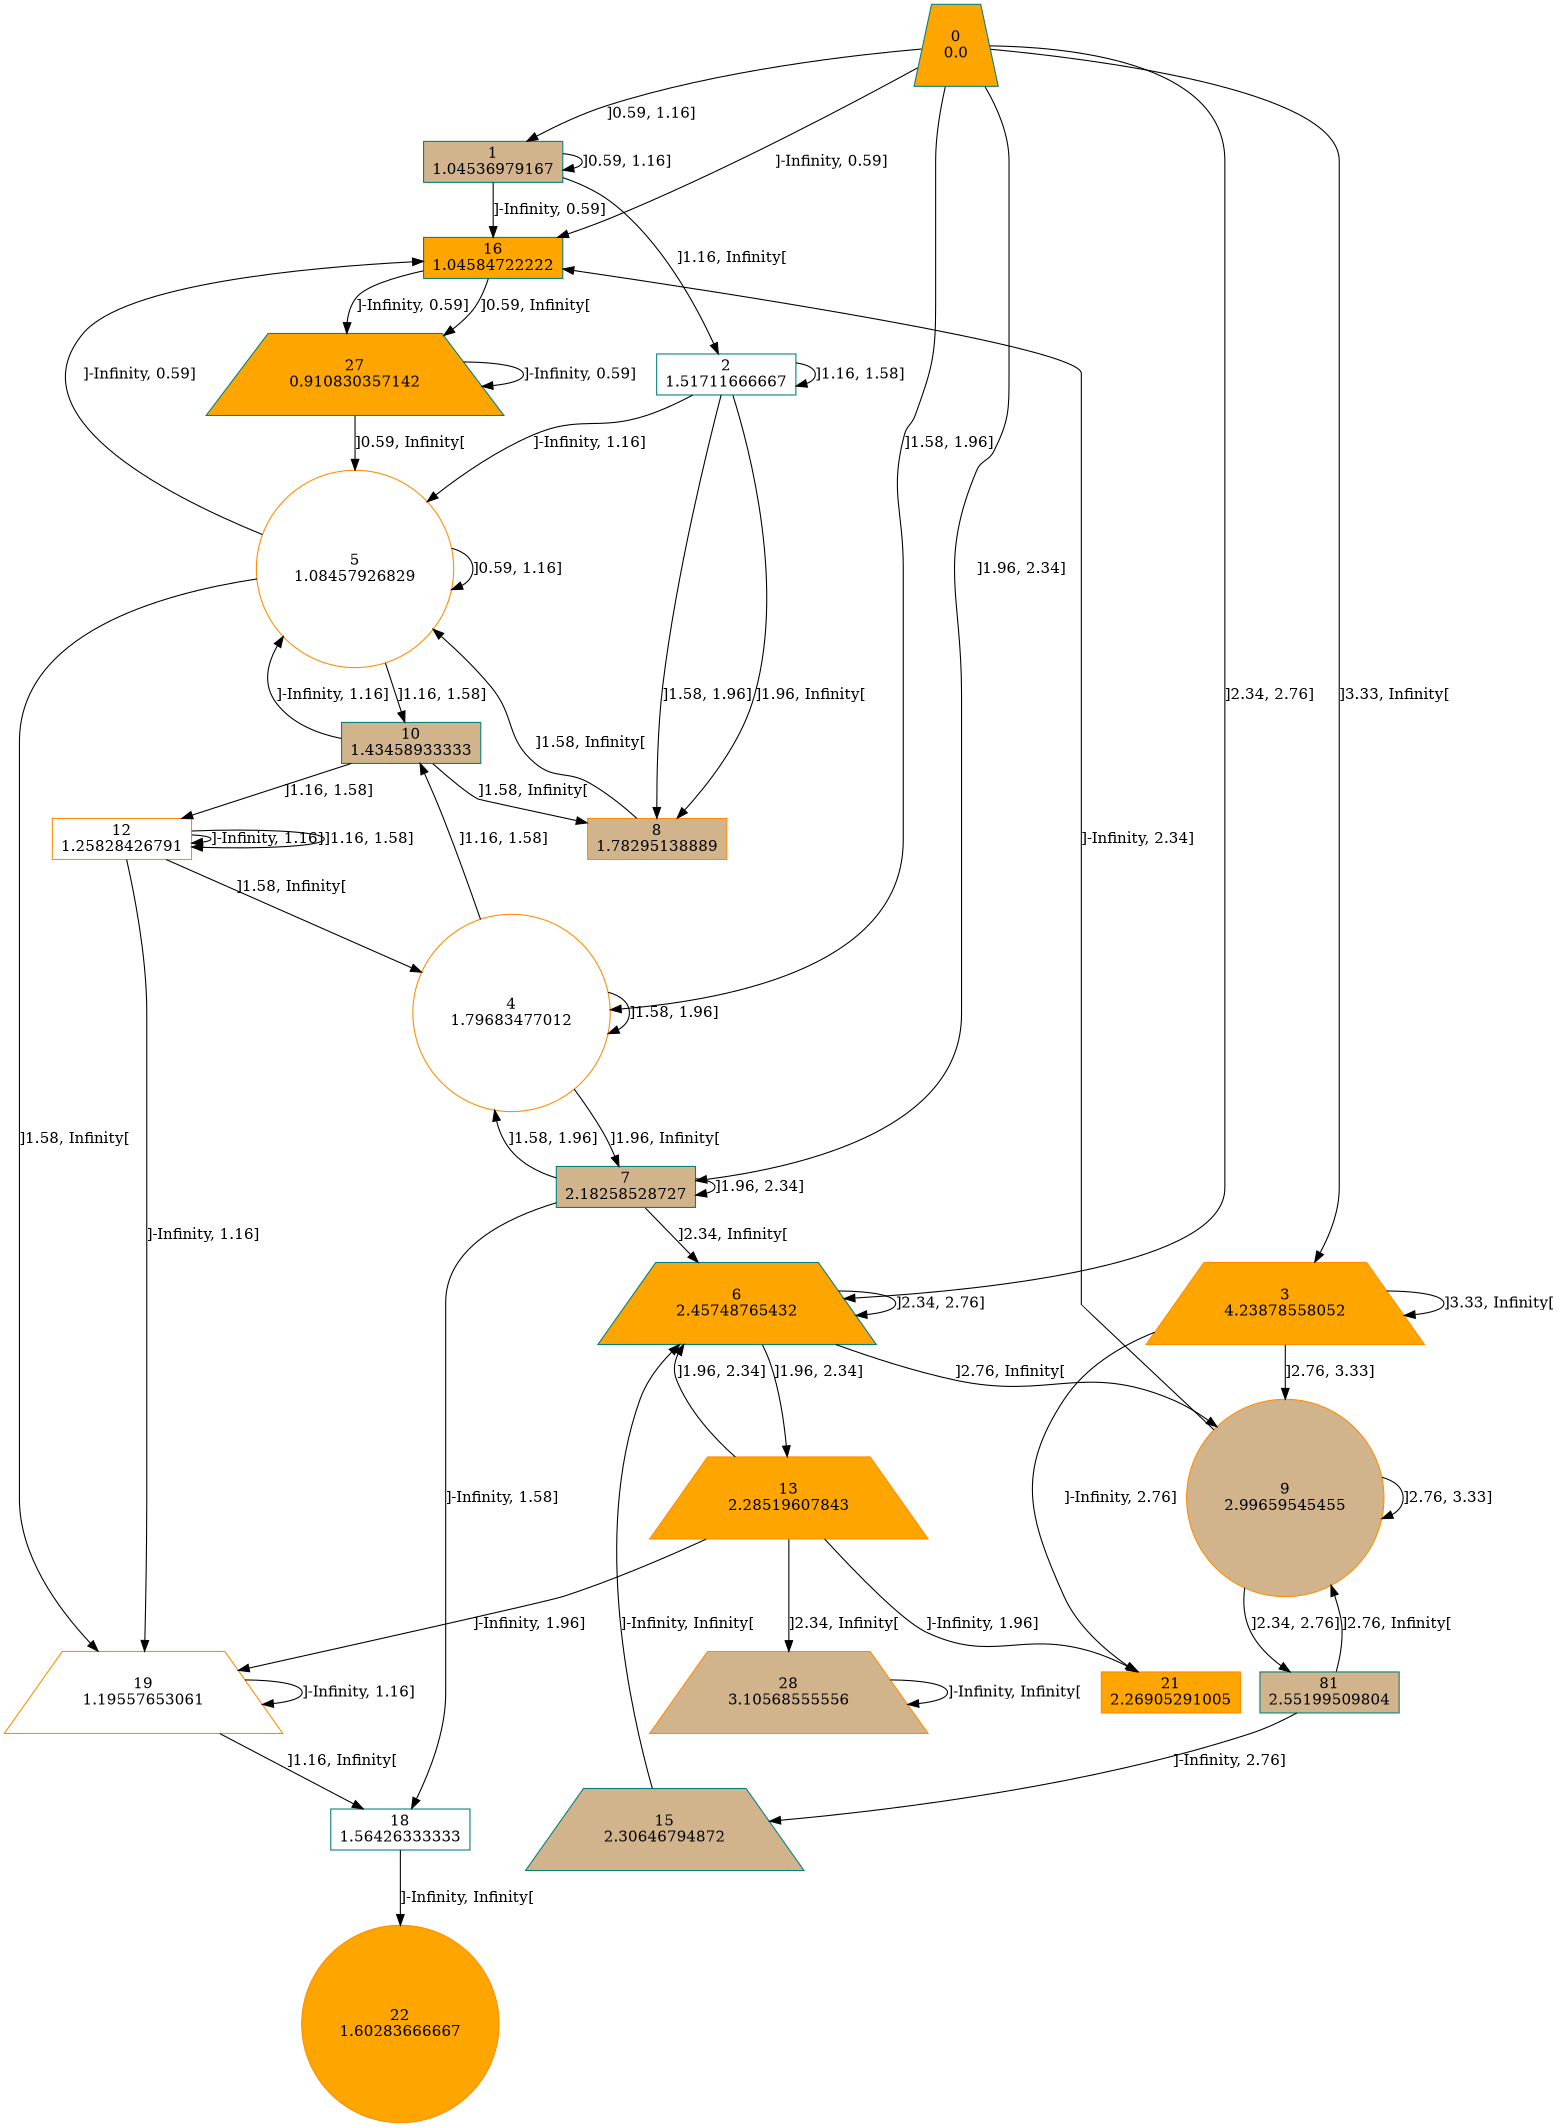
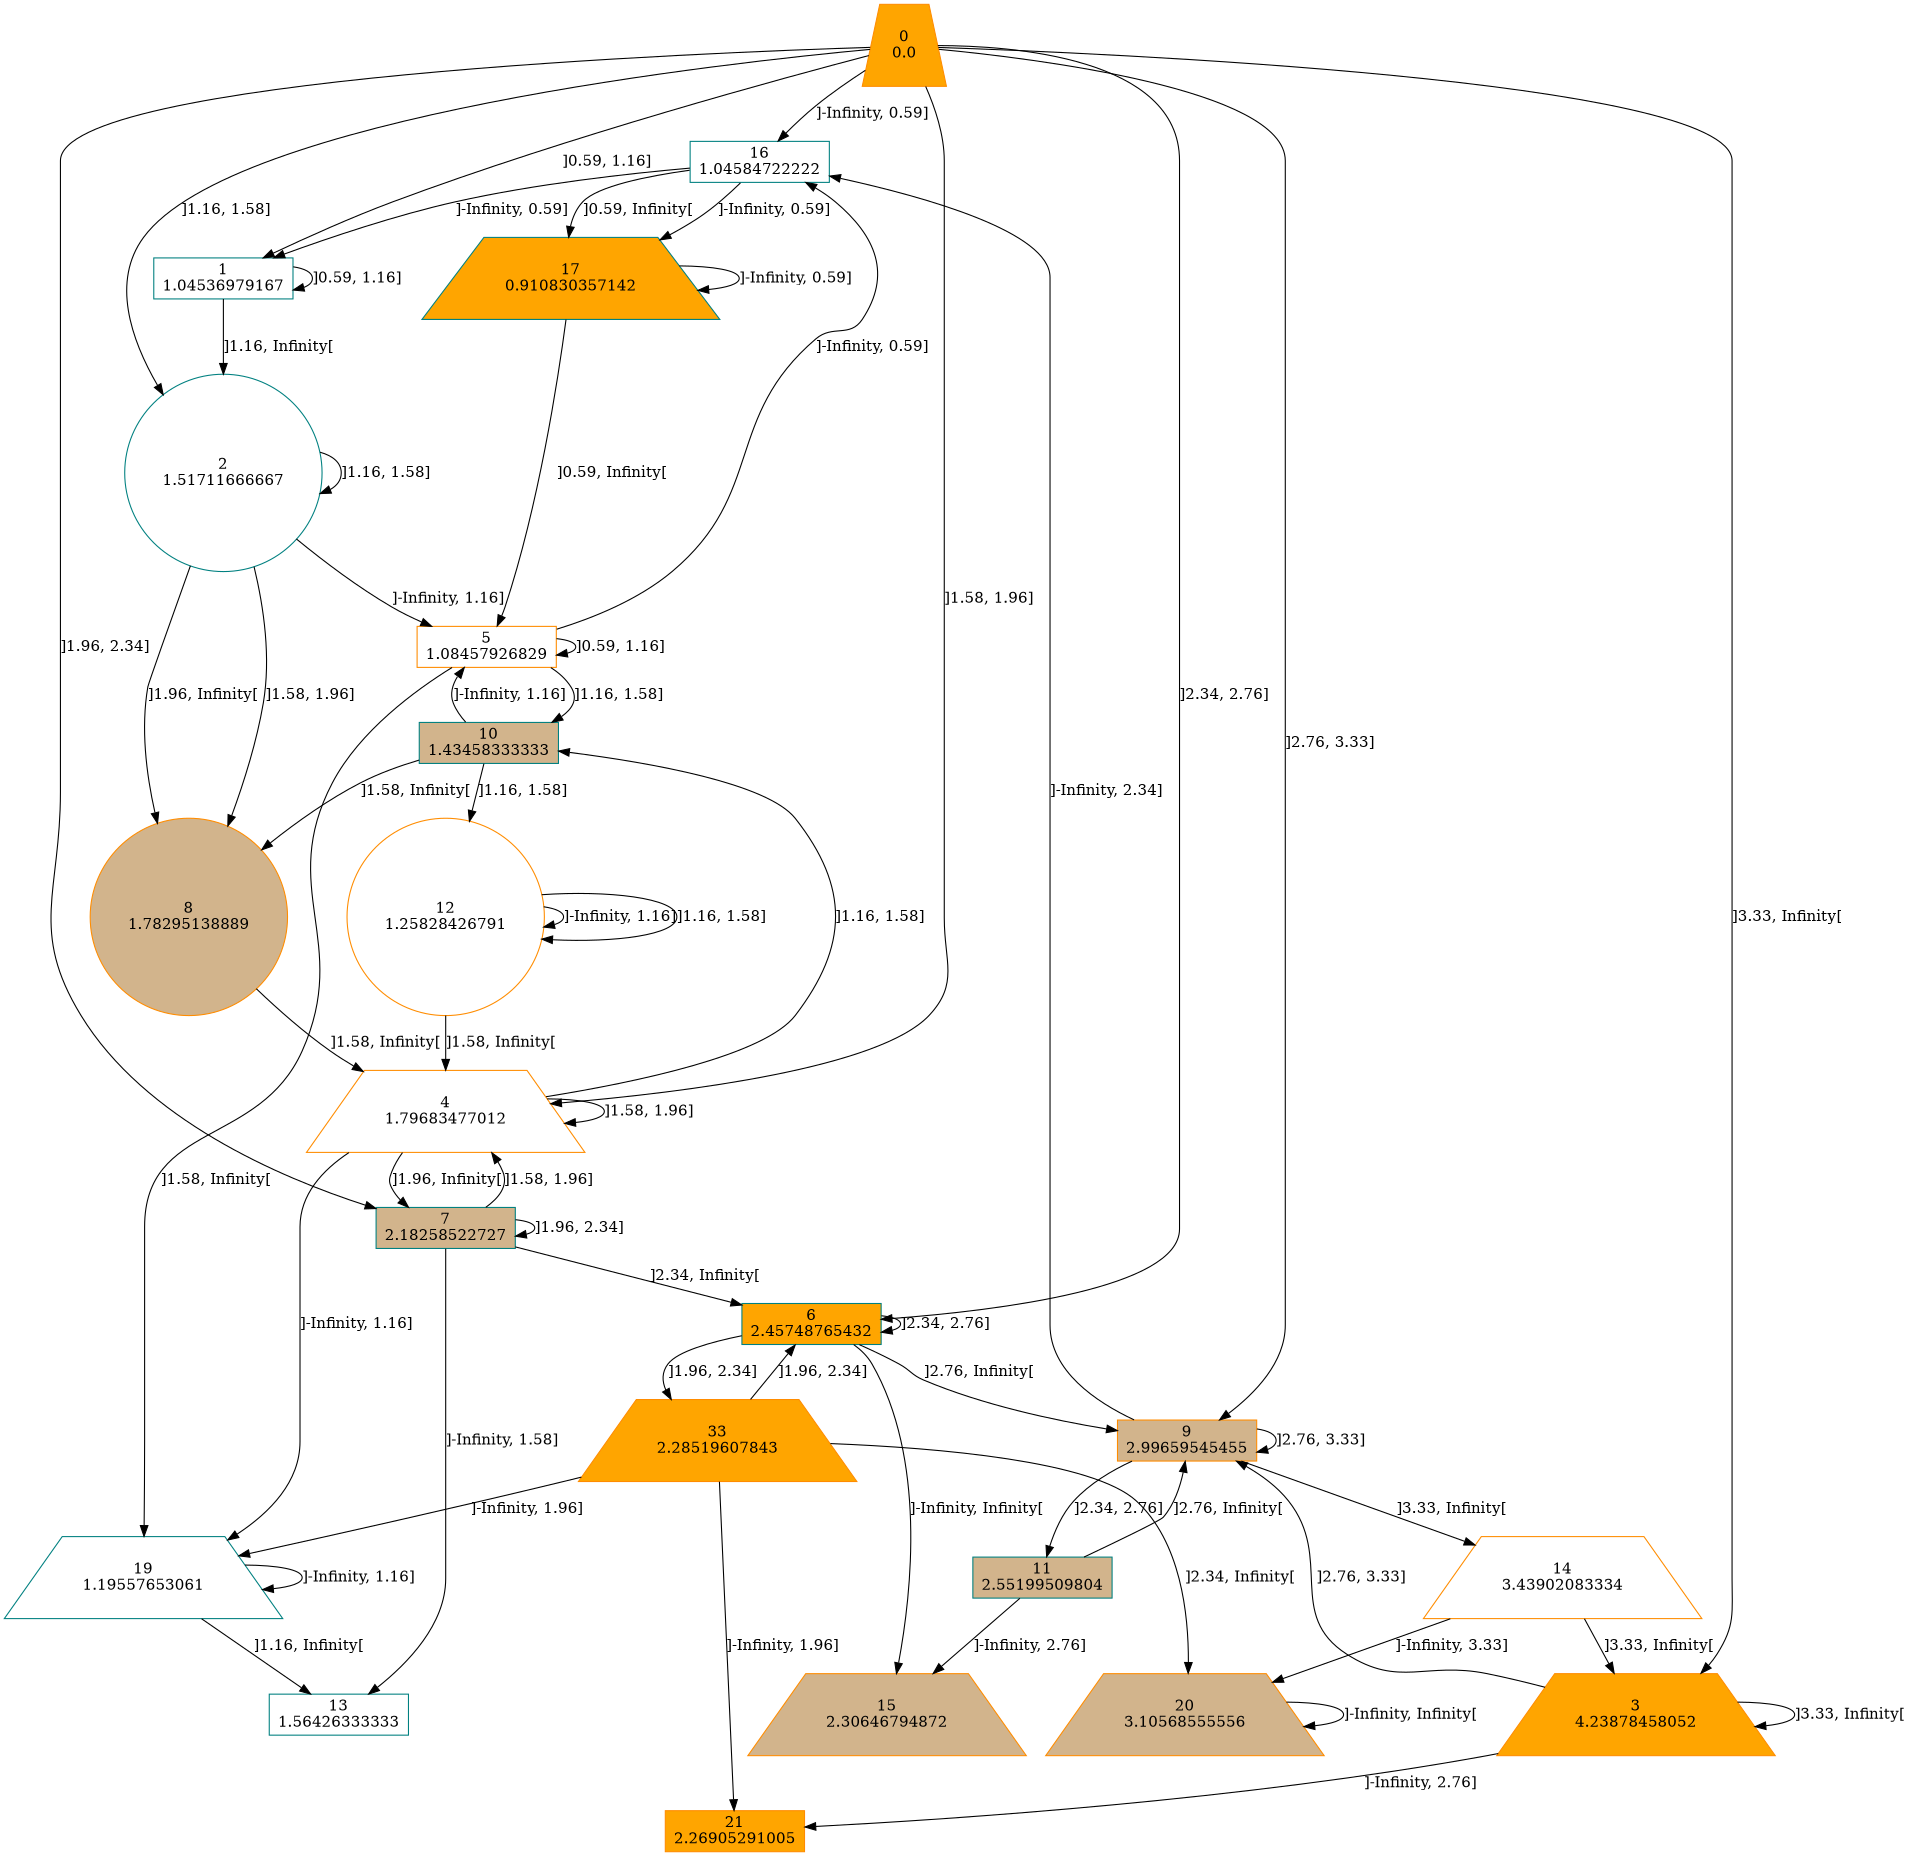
(956, 45) -> (904, 45)
none -> (417, 119)
(493, 162) -> (223, 278)
(493, 204) -> (484, 196)
(493, 258) -> (760, 162)
(355, 374) -> (571, 278)
(726, 374) -> (223, 473)
(355, 569) -> (487, 647)
none -> (1285, 608)
(411, 743) -> (489, 743)
(521, 748) -> (300, 1028)
(122, 839) -> (446, 917)
(657, 839) -> (189, 917)
(512, 1013) -> (446, 1111)
(626, 1187) -> (446, 1228)
(147, 1249) -> (300, 1346)
(737, 1303) -> (812, 1324)
(1285, 1303) -> (1636, 1715)
(789, 1498) -> (718, 1441)
(1285, 1498) -> (1187, 1441)
(617, 1566) -> (909, 1497)
none -> (1563, 1578)
(144, 1692) -> (144, 1578)
(789, 1692) -> (1185, 1715)
(1330, 1692) -> (1042, 1578)
(400, 1829) -> (339, 1715)
(665, 1829) -> (887, 1715)
(400, 2024) -> none
